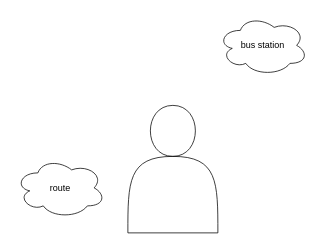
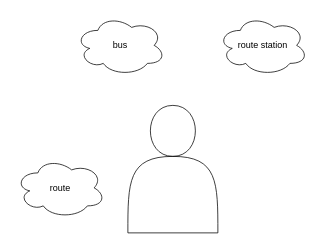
none -> (120, 45)
(263, 45) -> (263, 45)
